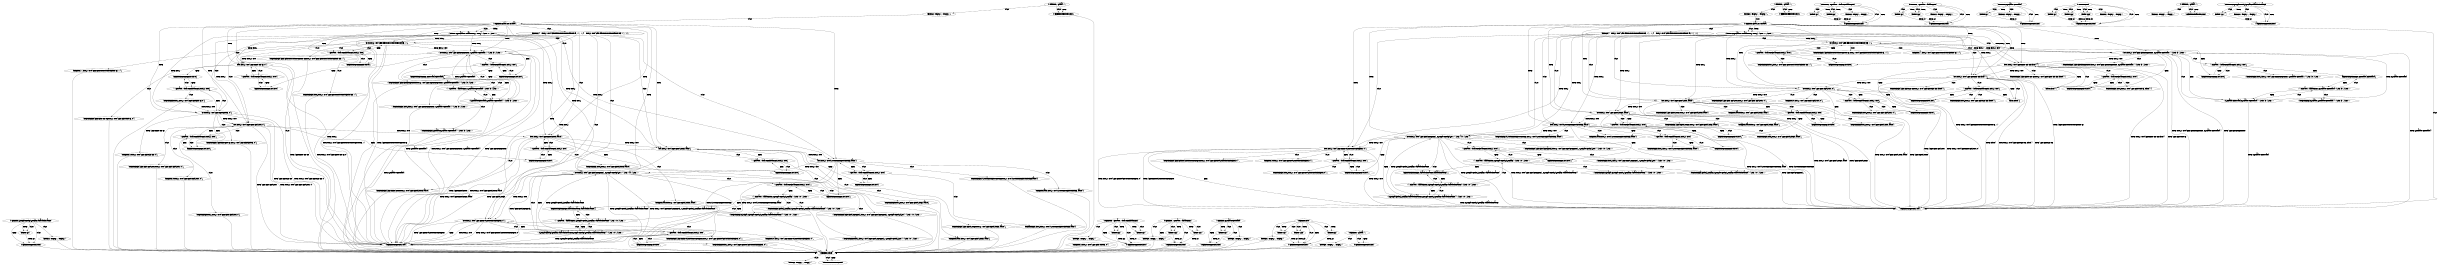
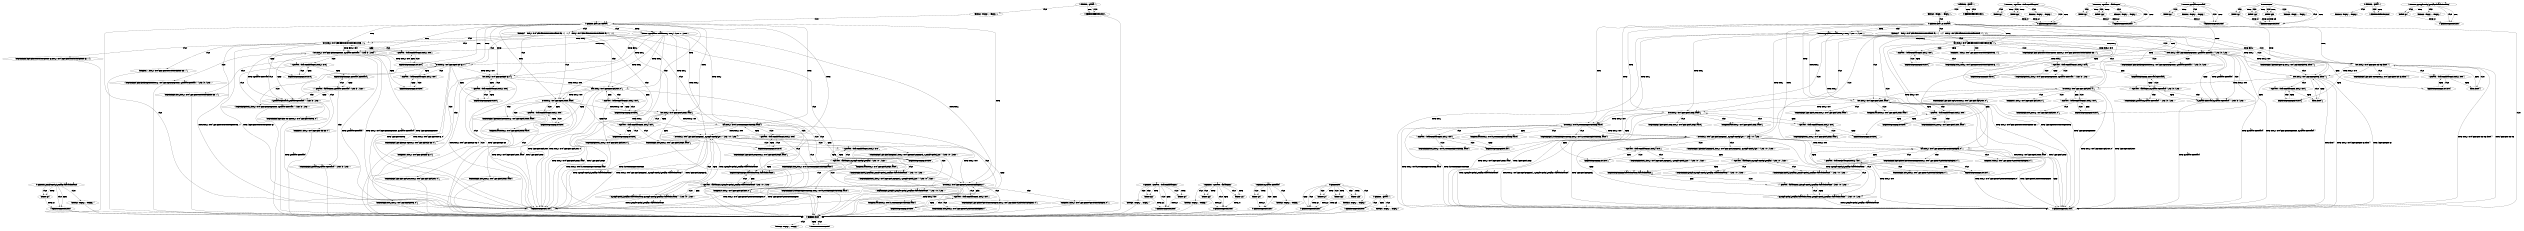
none -> (323, 78)
(1944, 83) -> (2298, 71)
(2129, 89) -> none
(1973, 101) -> none
(198, 107) -> (473, 71)
(155, 131) -> (456, 113)
